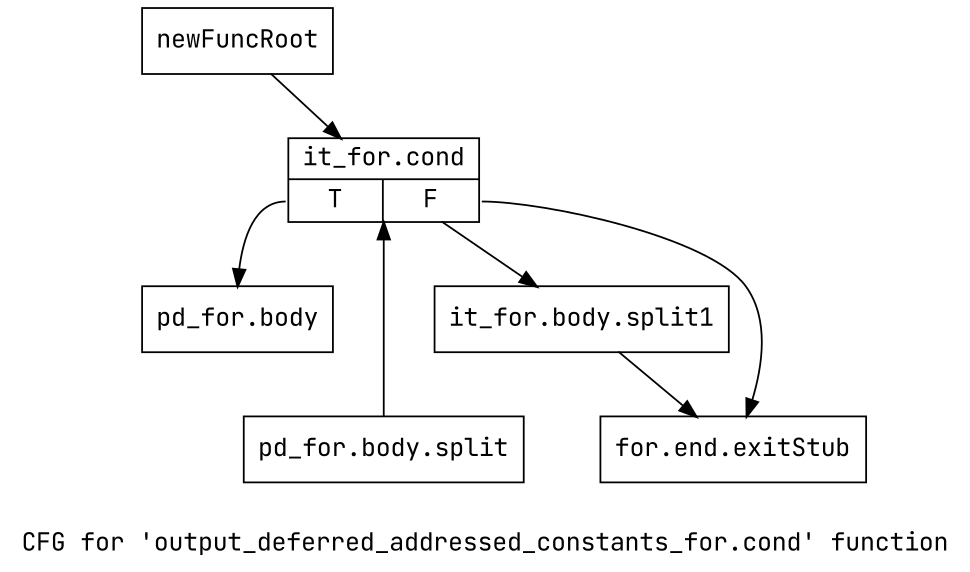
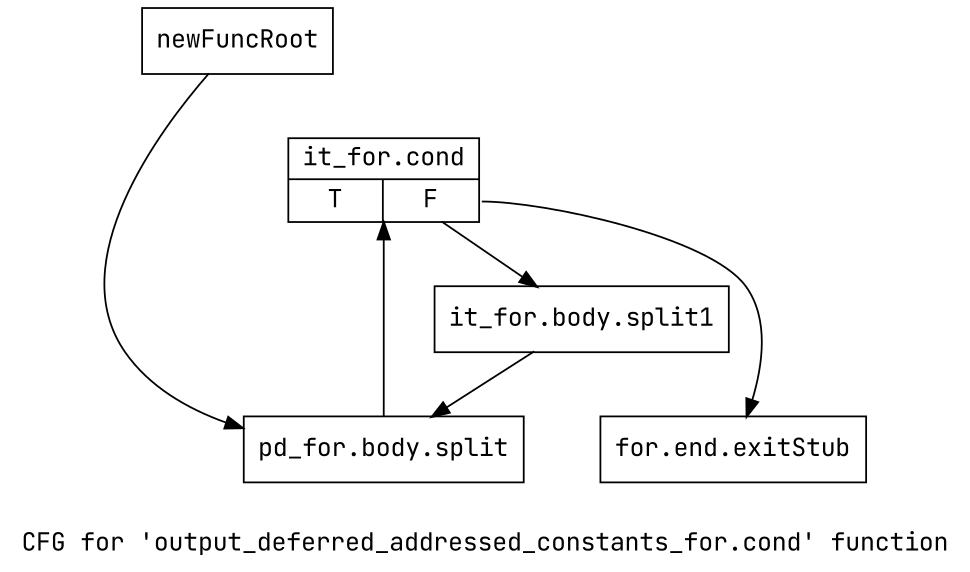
(299, 100) -> (107, 263)
(238, 319) -> none
(651, 379) -> (490, 379)
